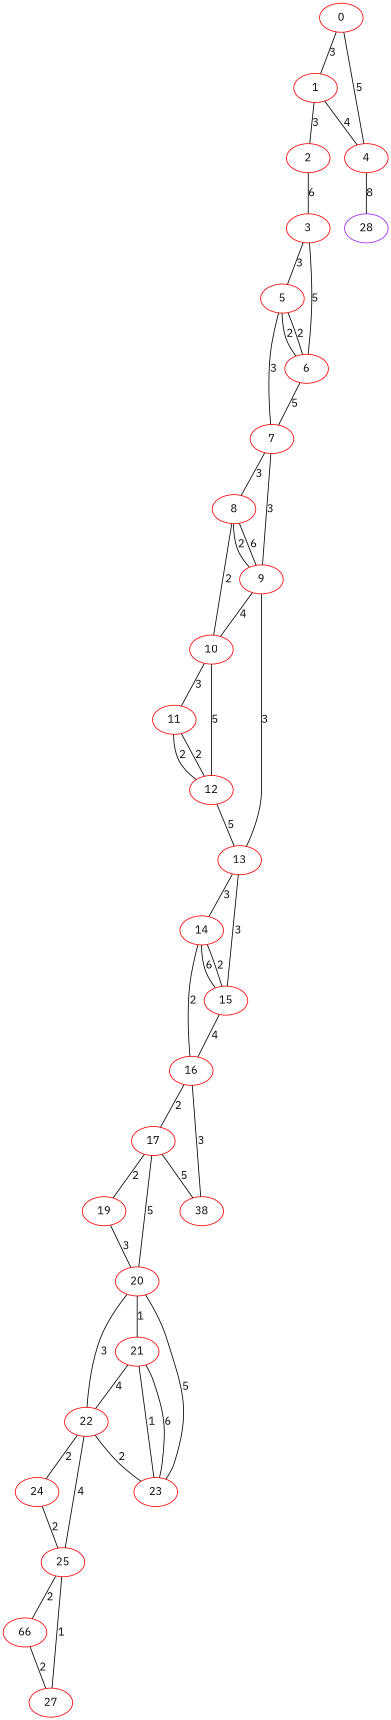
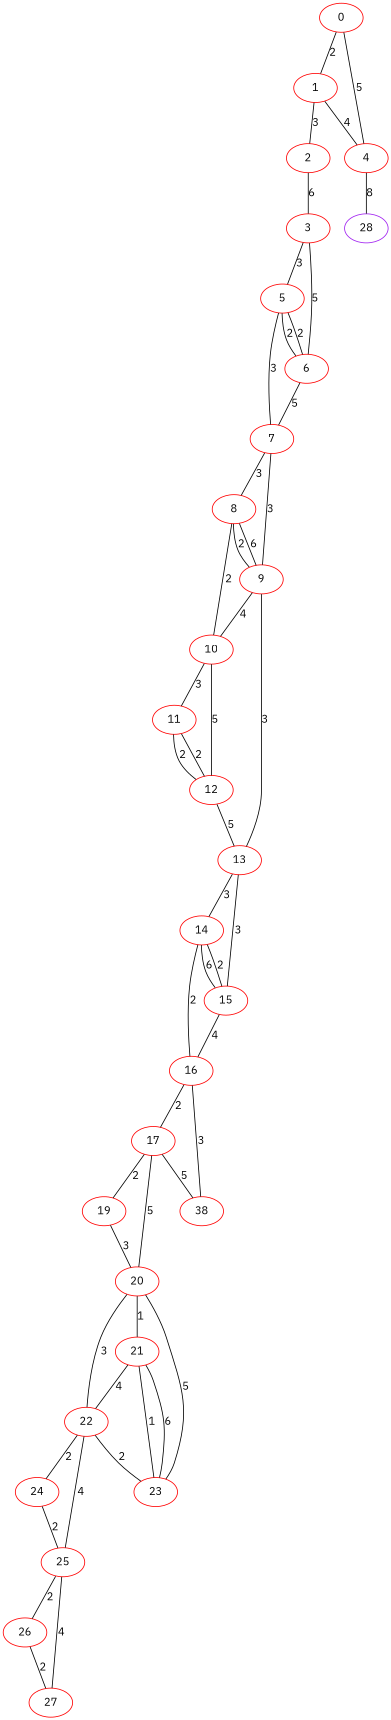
(333, 53) -> (333, 53)
(25, 1632) -> (25, 1632)
(62, 1632) -> (62, 1632)
